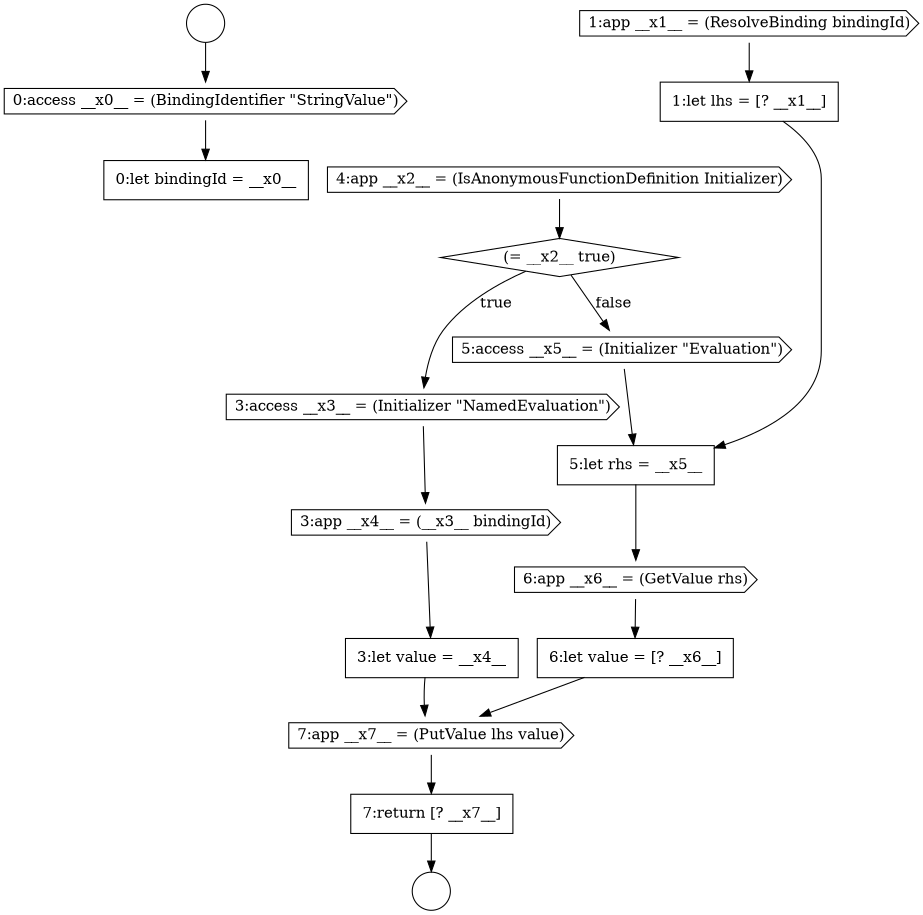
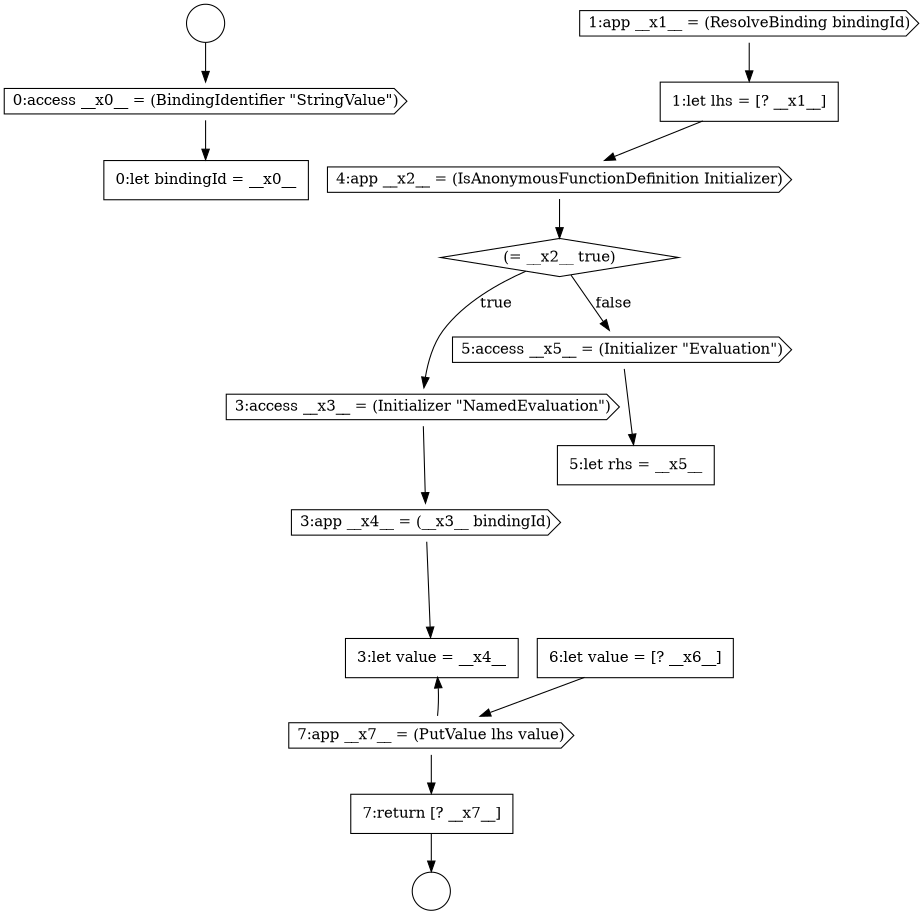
(821, 301) -> (659, 139)
(636, 580) -> none
(424, 691) -> (438, 702)
